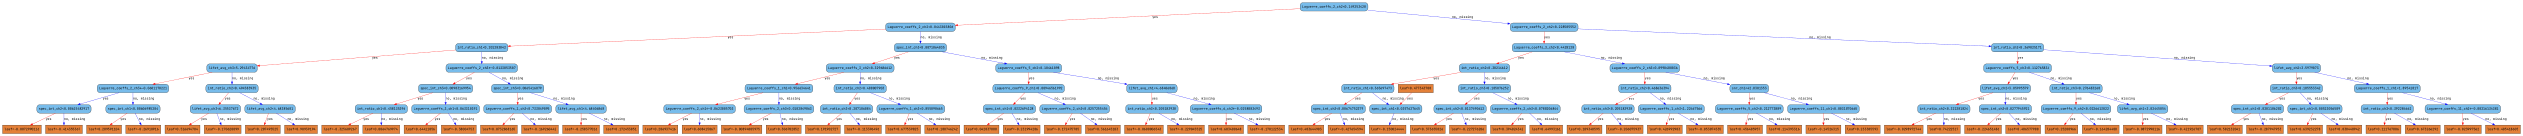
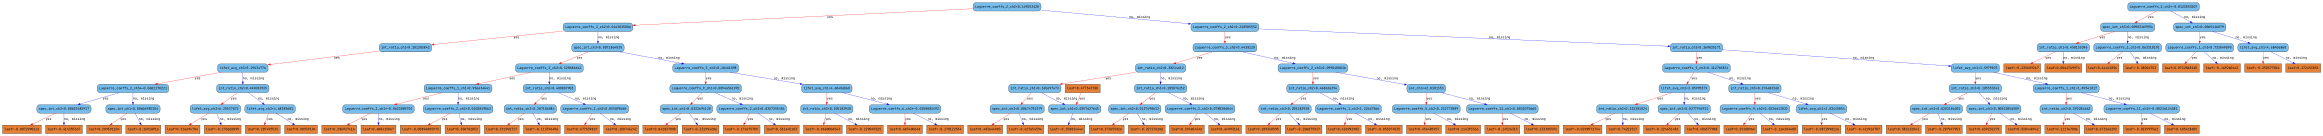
(482, 57) -> none
